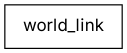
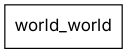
(64, 27) -> (64, 27)
